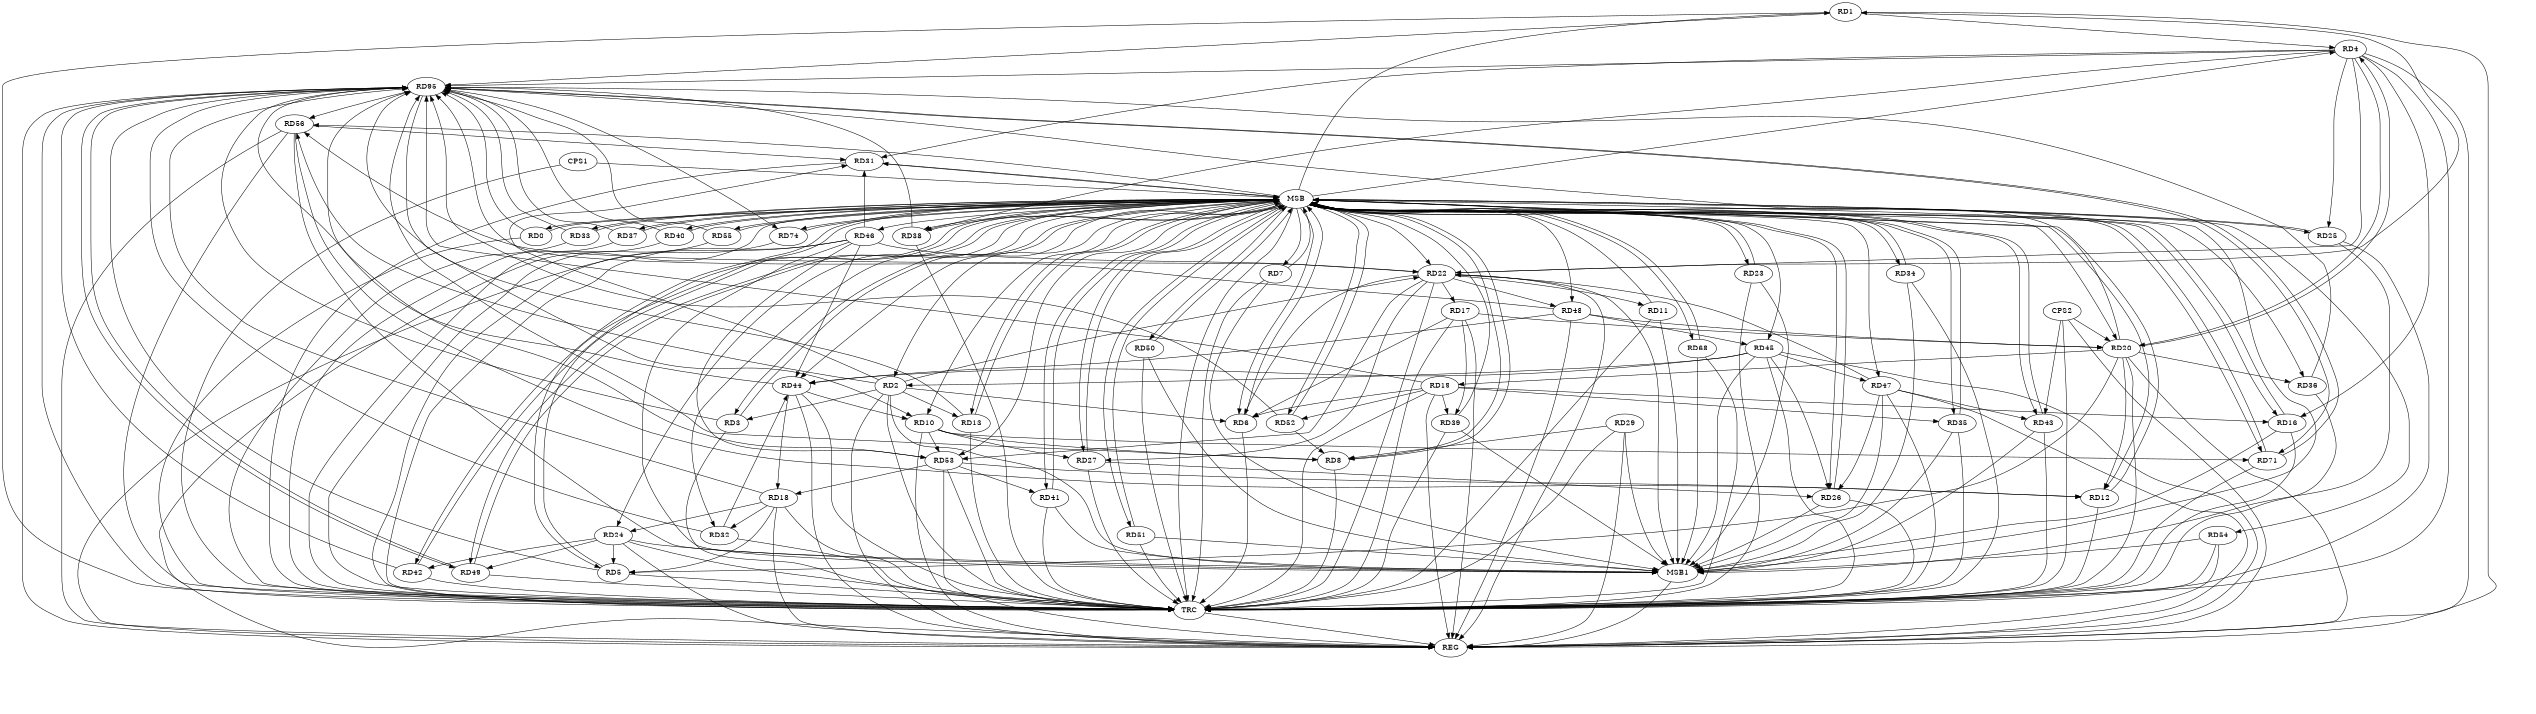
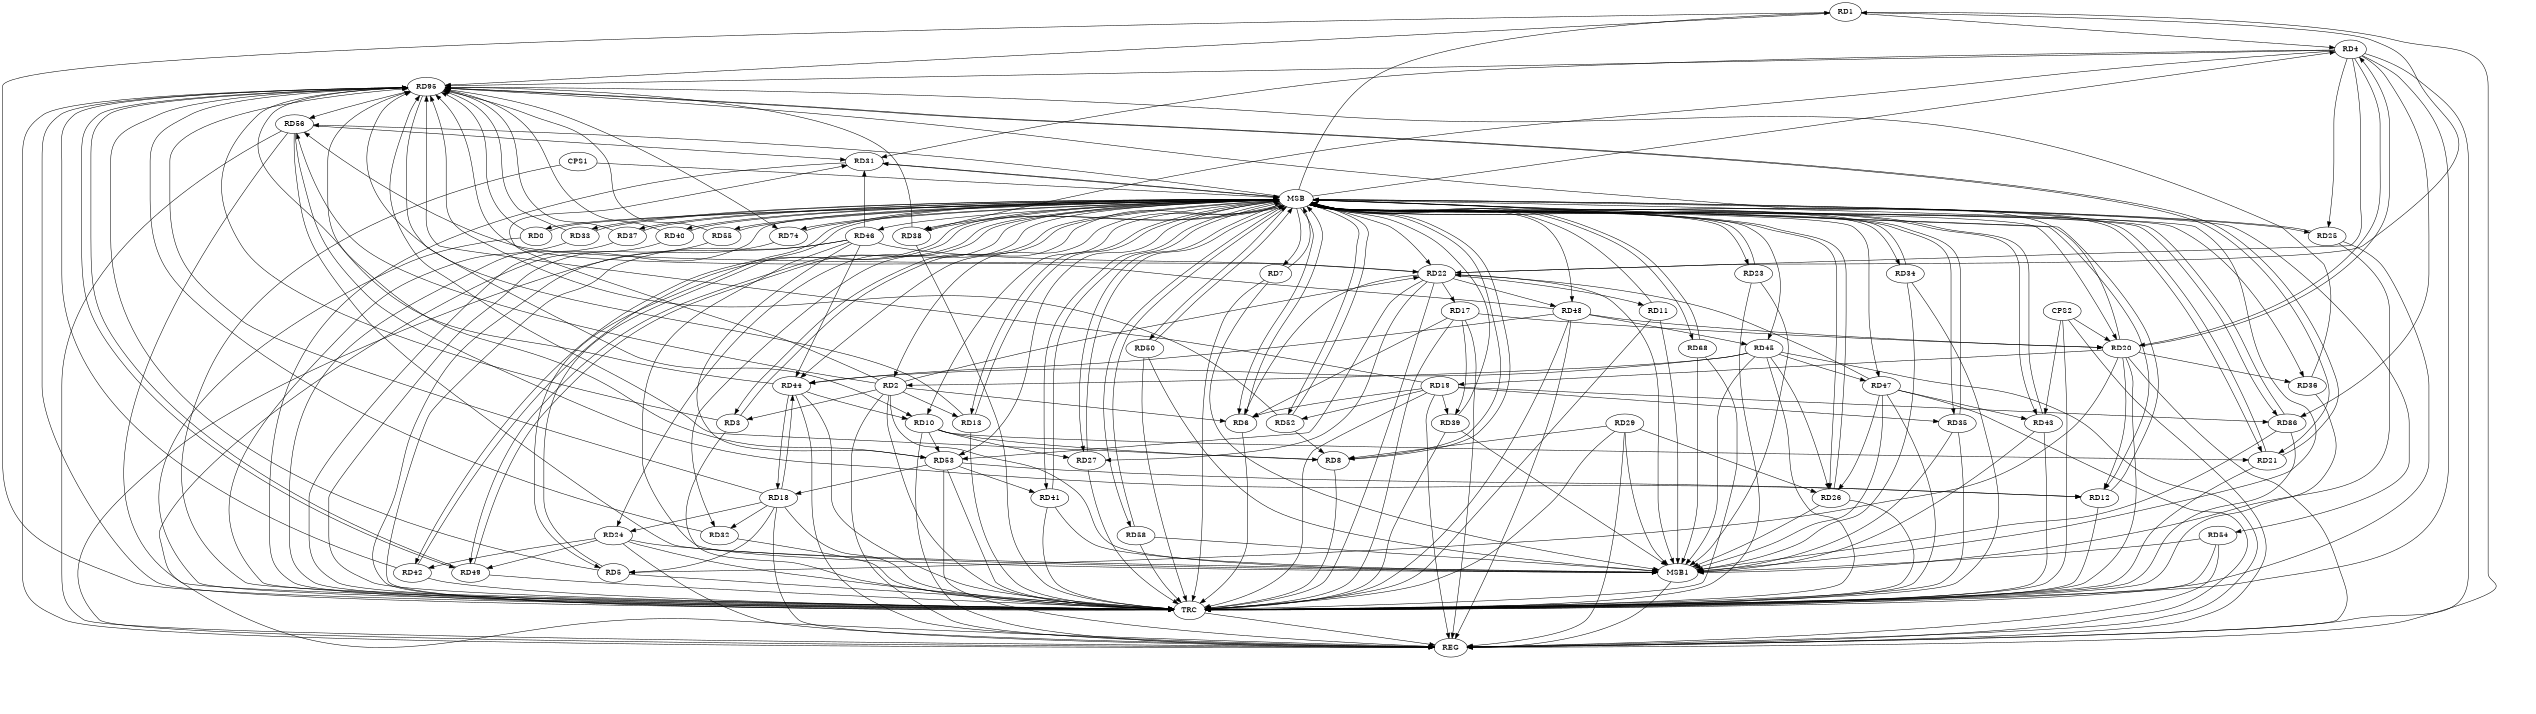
(1189, 386) -> (1441, 535)
(1584, 410) -> none
(2287, 423) -> (2287, 423)
(2267, 461) -> (2267, 461)
(754, 463) -> (789, 443)
(1439, 478) -> (1725, 460)
(1136, 536) -> (1136, 536)
(613, 552) -> none
